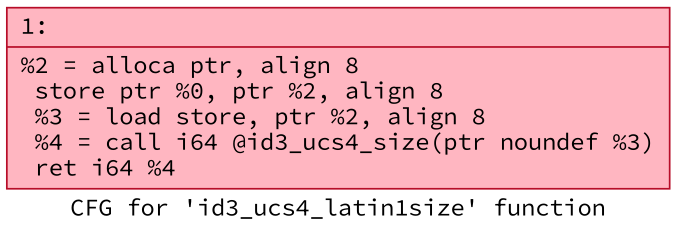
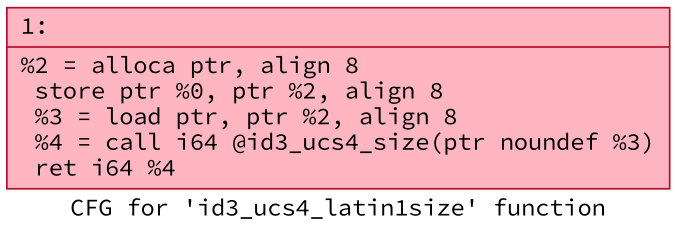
(254, 117) -> (239, 117)
